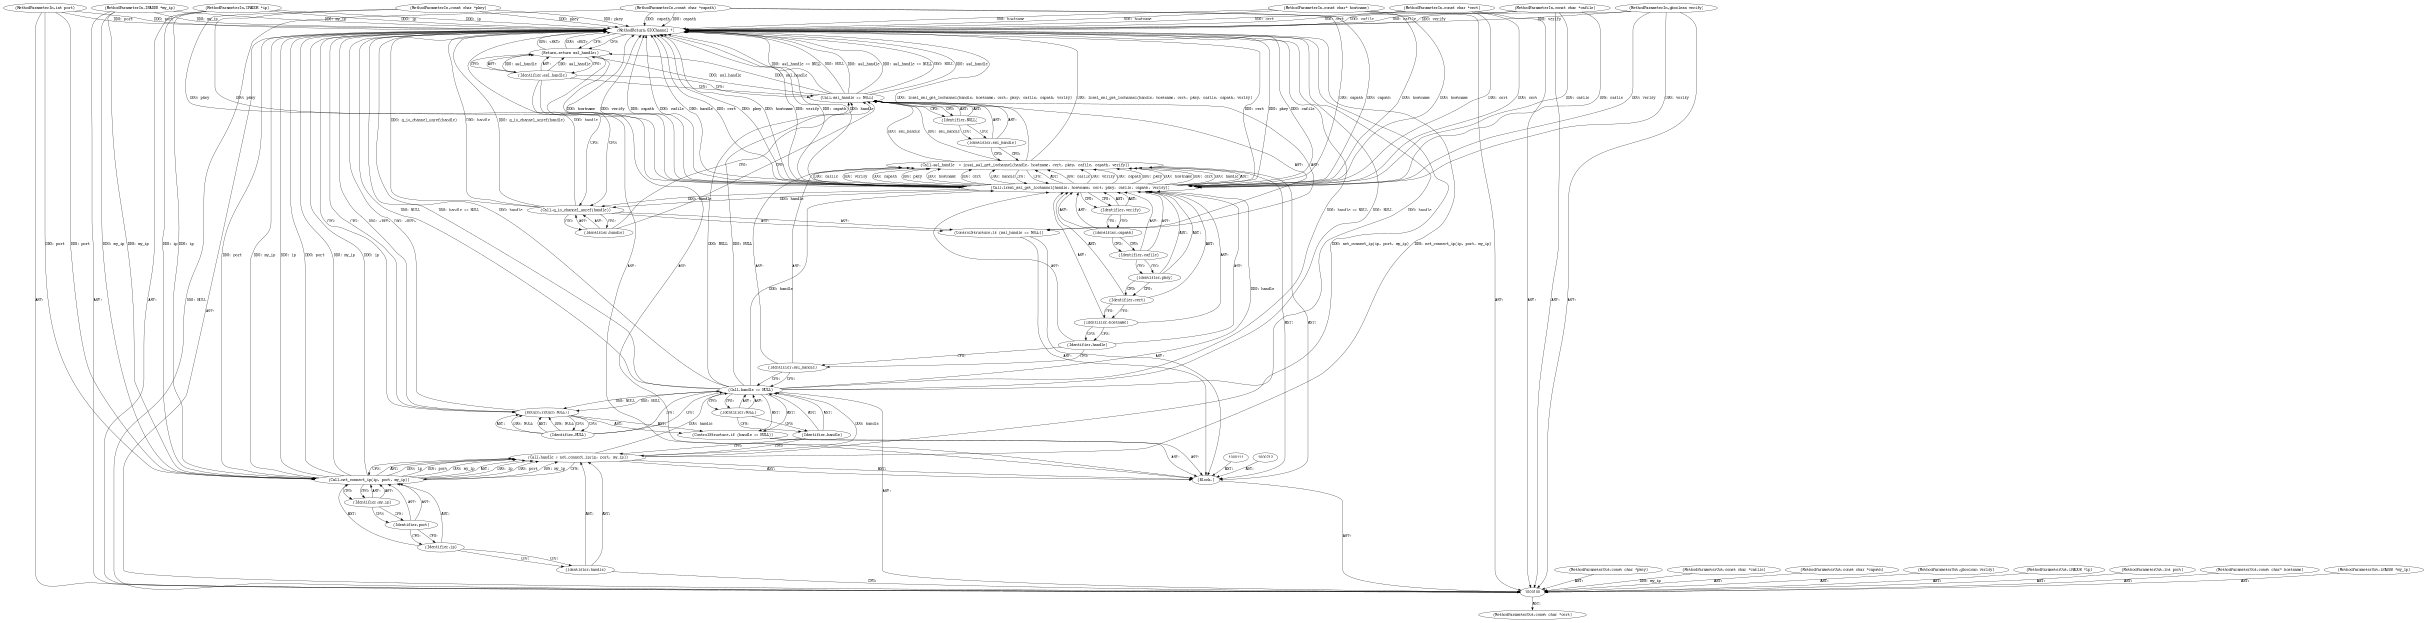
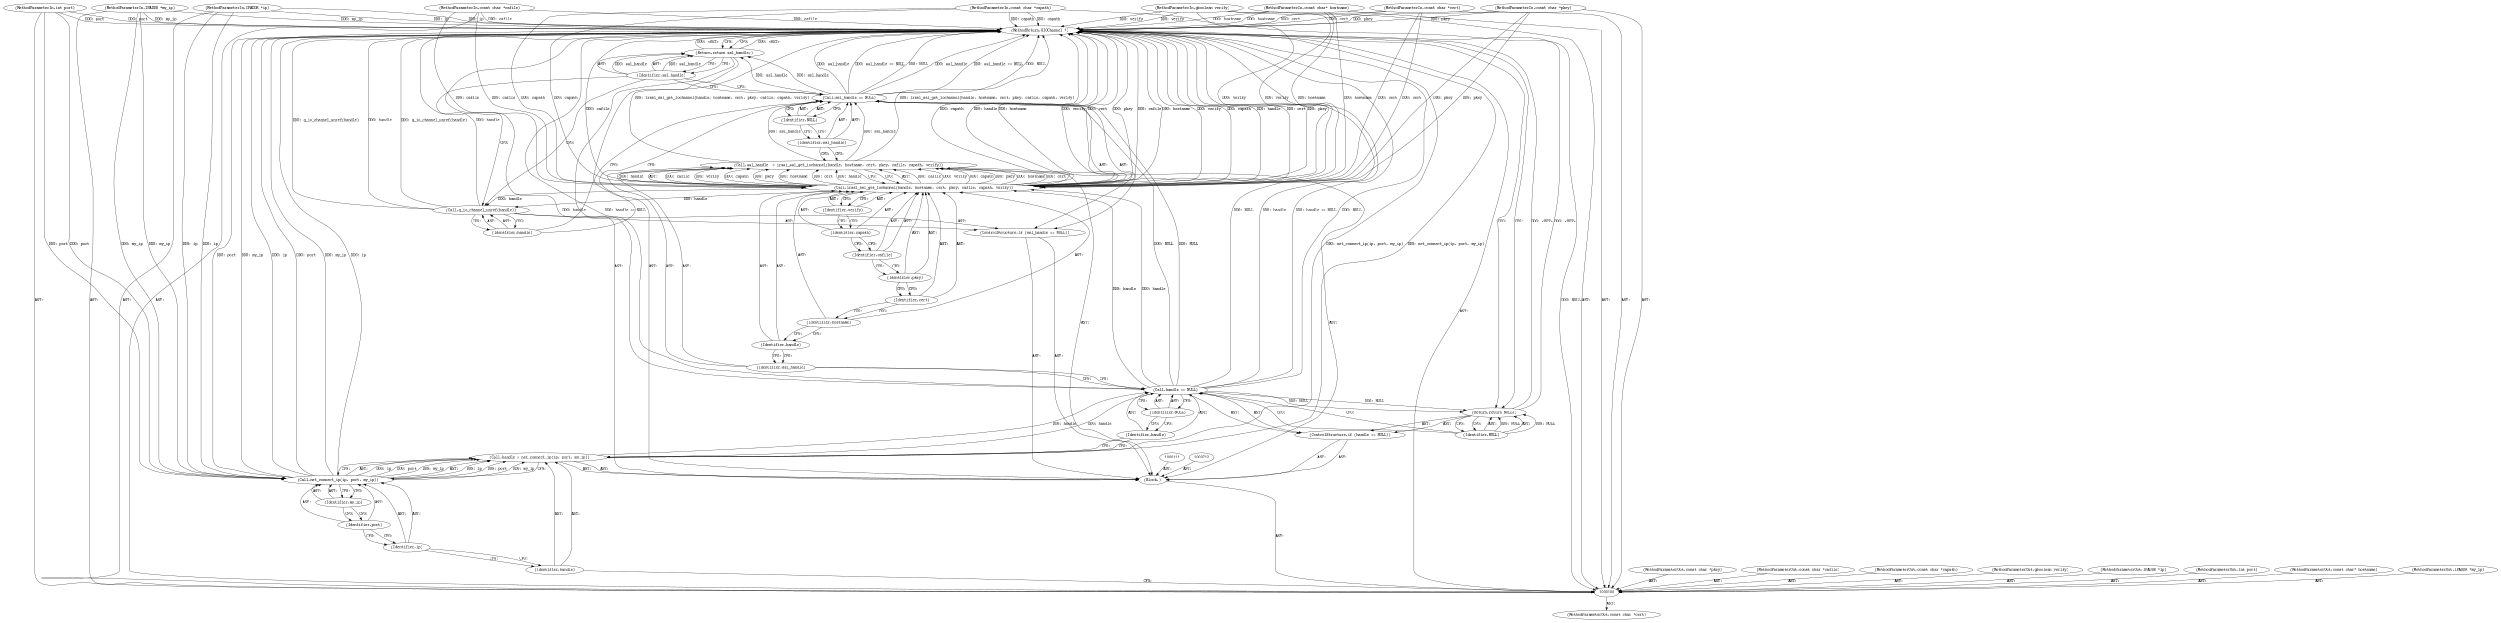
(1650, 581) -> (1719, 581)
(1067, 584) -> (1642, 277)
